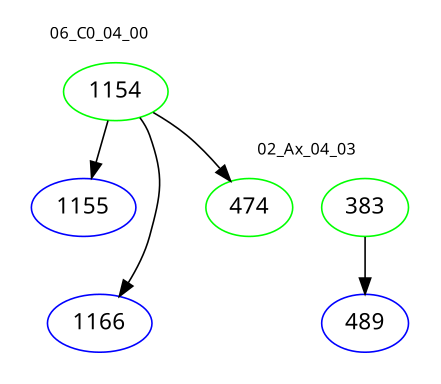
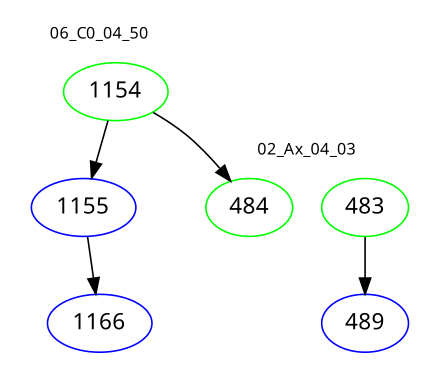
(100, 35) -> (100, 35)
(158, 201) -> (91, 257)
(249, 207) -> (249, 207)
(365, 207) -> (365, 207)
